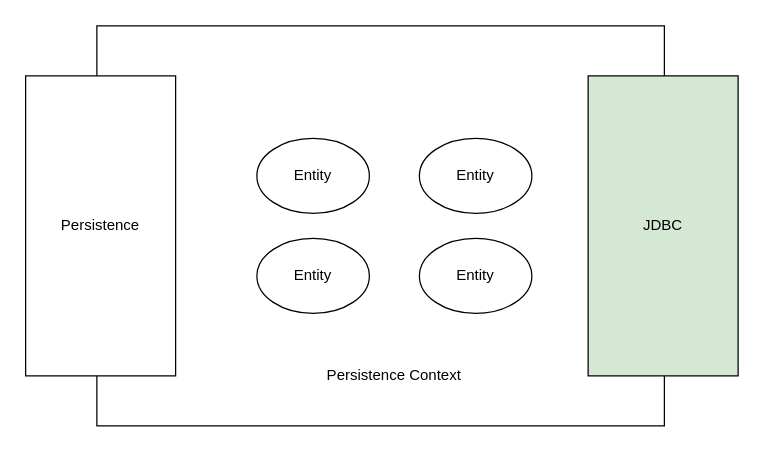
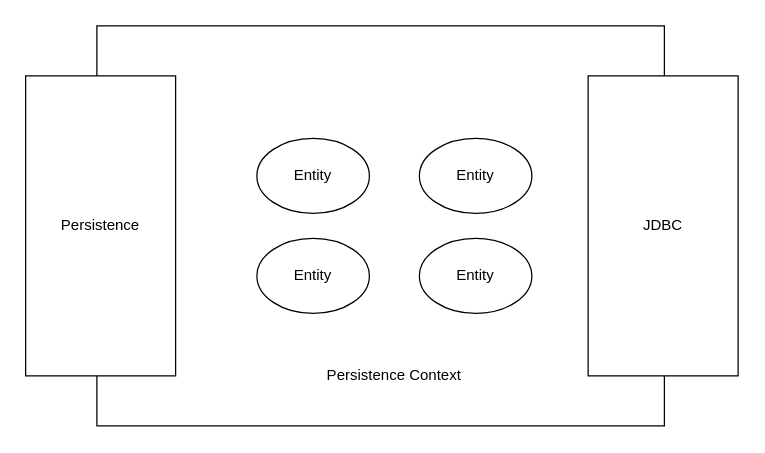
(663, 226) -> (663, 226)
